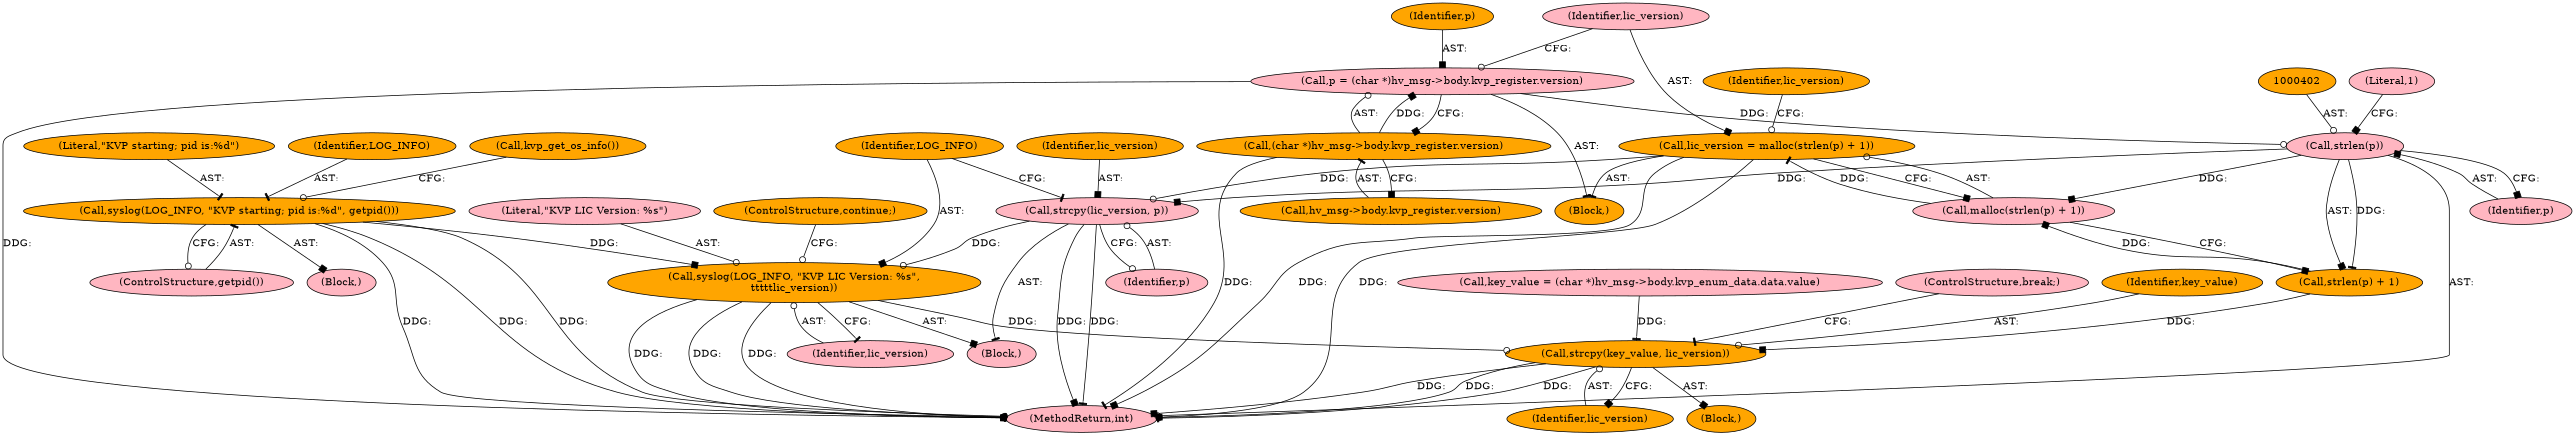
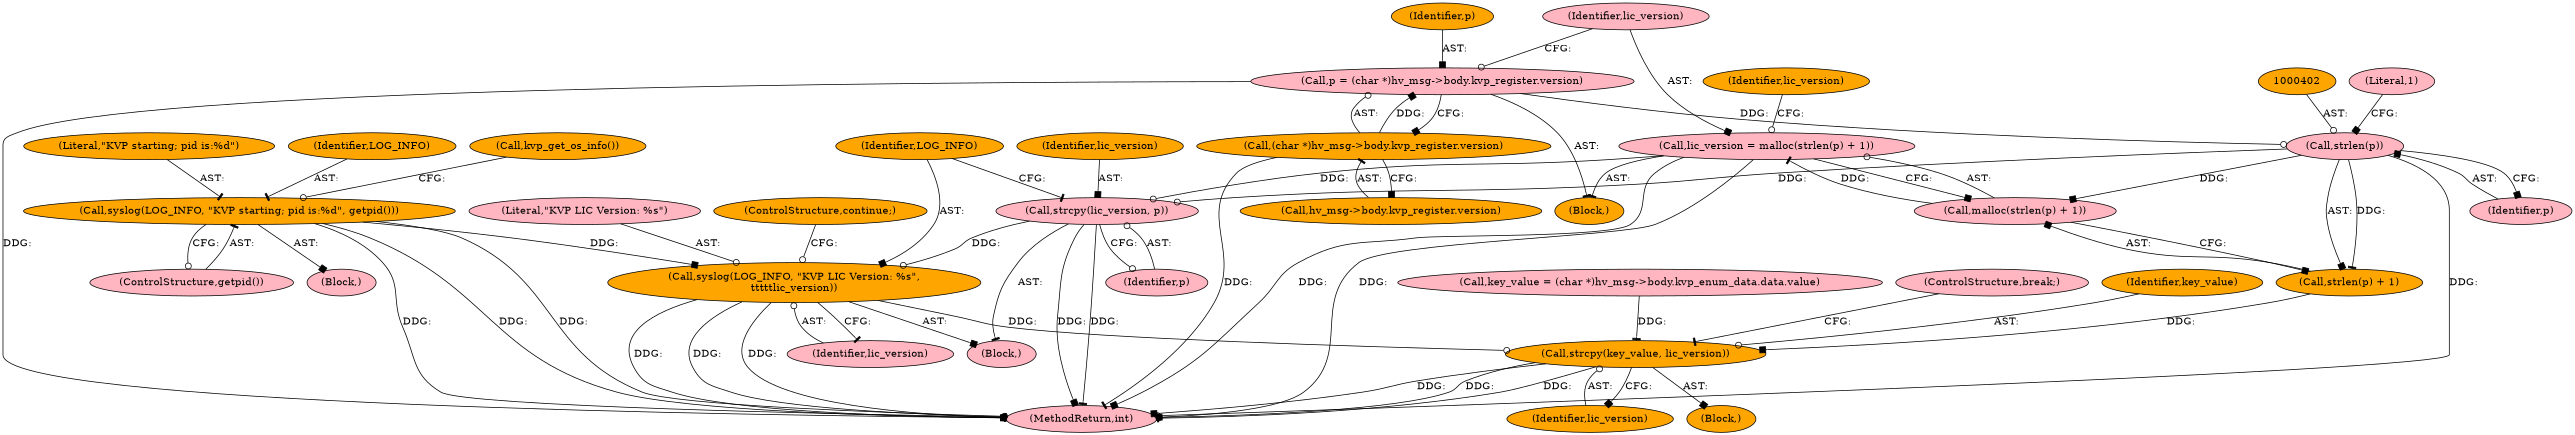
(1767, 146) -> (1767, 146)
(1762, 174) -> (1761, 174)
(2138, 244) -> (2141, 244)
(2463, 283) -> (2465, 283)
